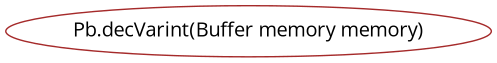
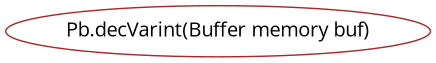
(249, 31) -> (218, 31)
